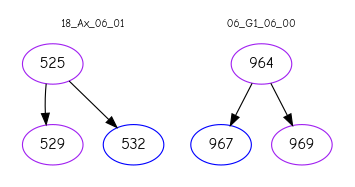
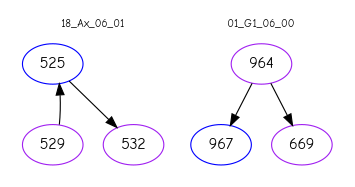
(261, 24) -> (261, 24)
(53, 64) -> (53, 64)
(45, 99) -> (60, 110)
(134, 145) -> (134, 145)
(302, 145) -> (302, 145)
